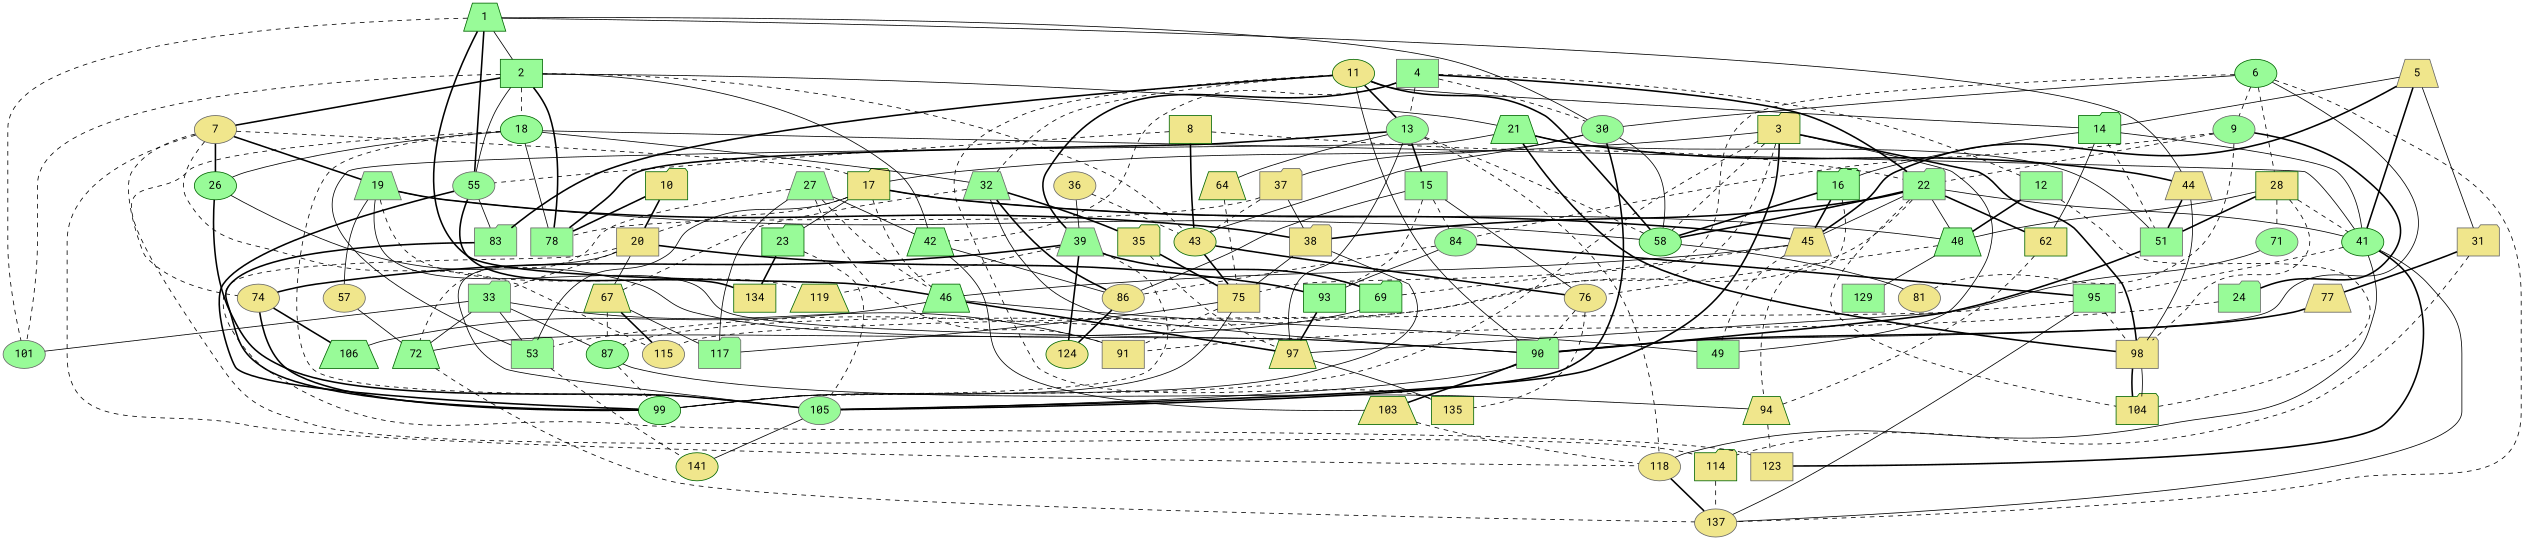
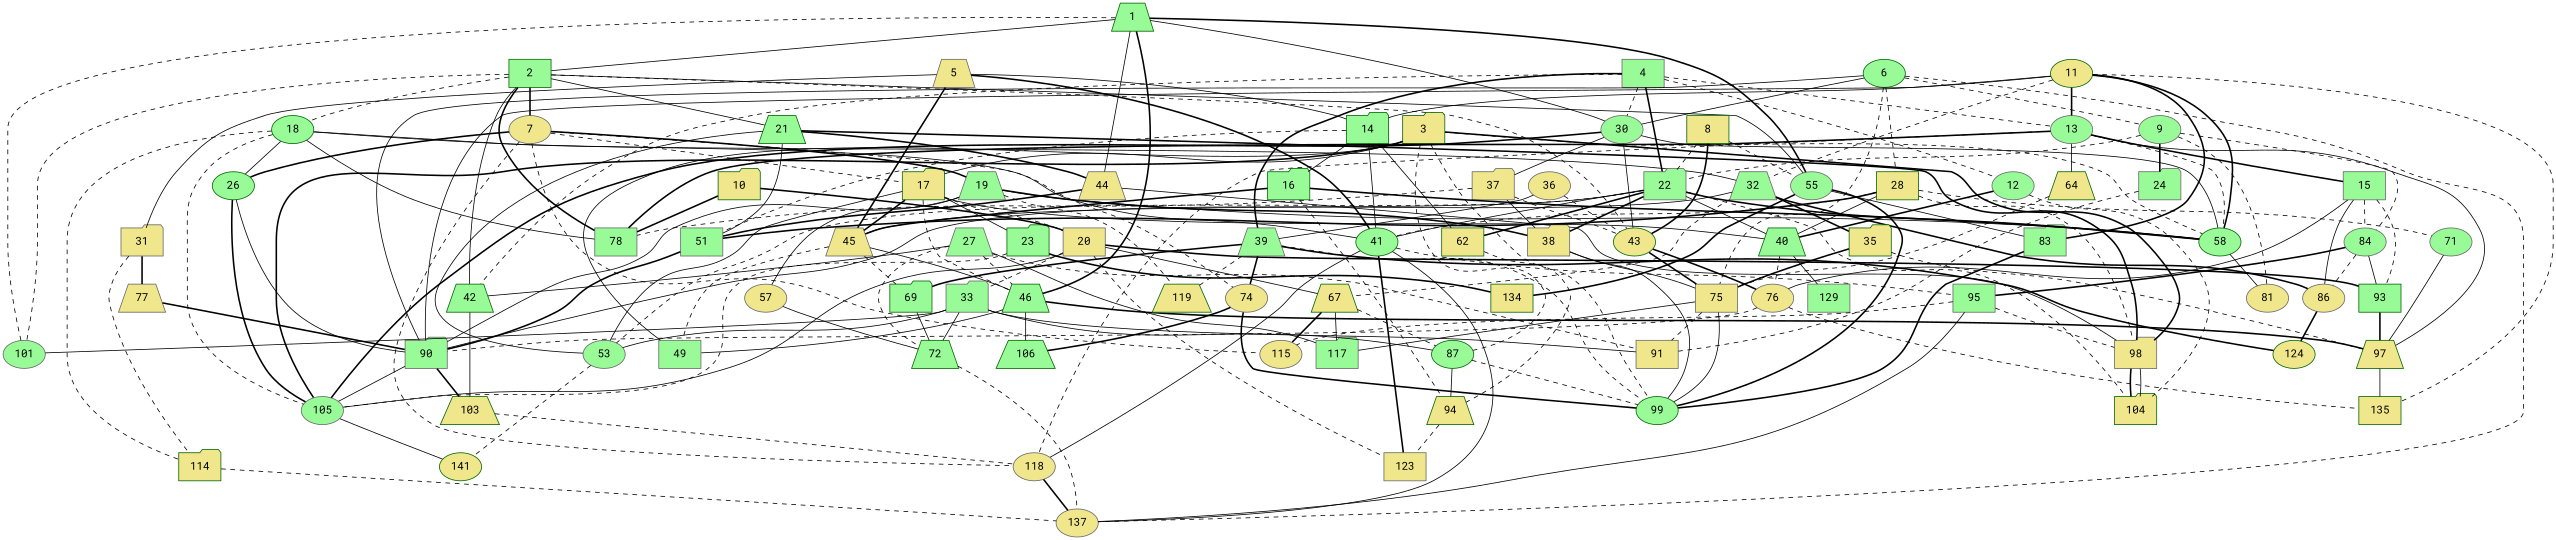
(2041, 186) -> (2013, 186)
(1043, 275) -> none
(532, 354) -> (604, 354)
